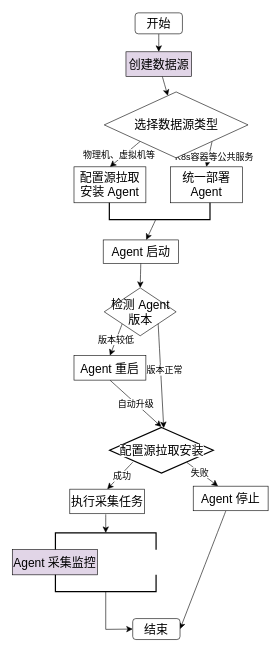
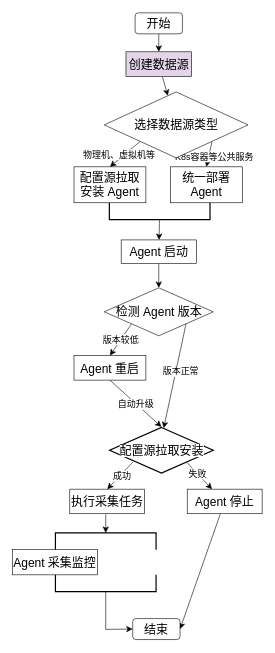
(141, 251) -> (159, 251)
(140, 312) -> (159, 312)
(231, 499) -> (225, 502)
(55, 563) -> (55, 563)
